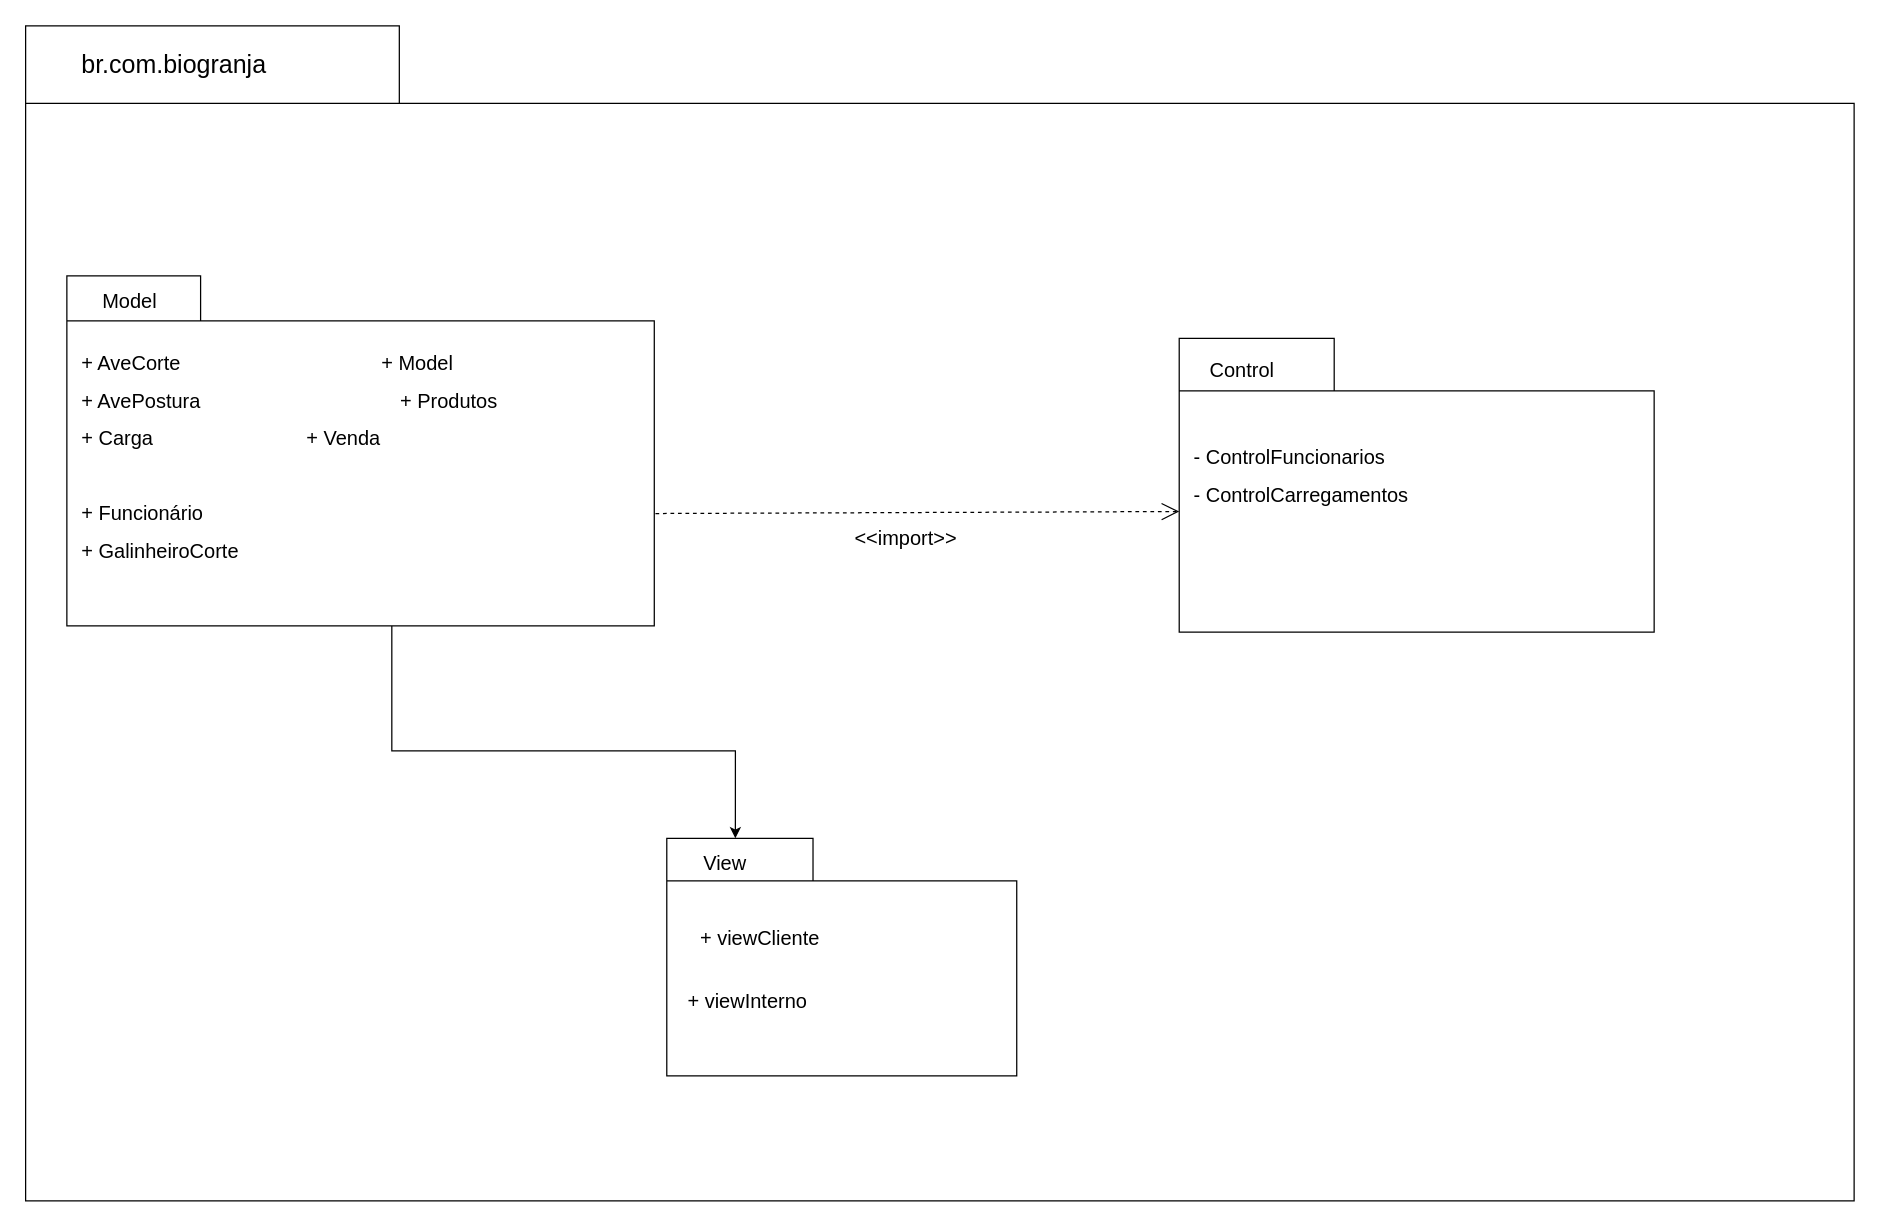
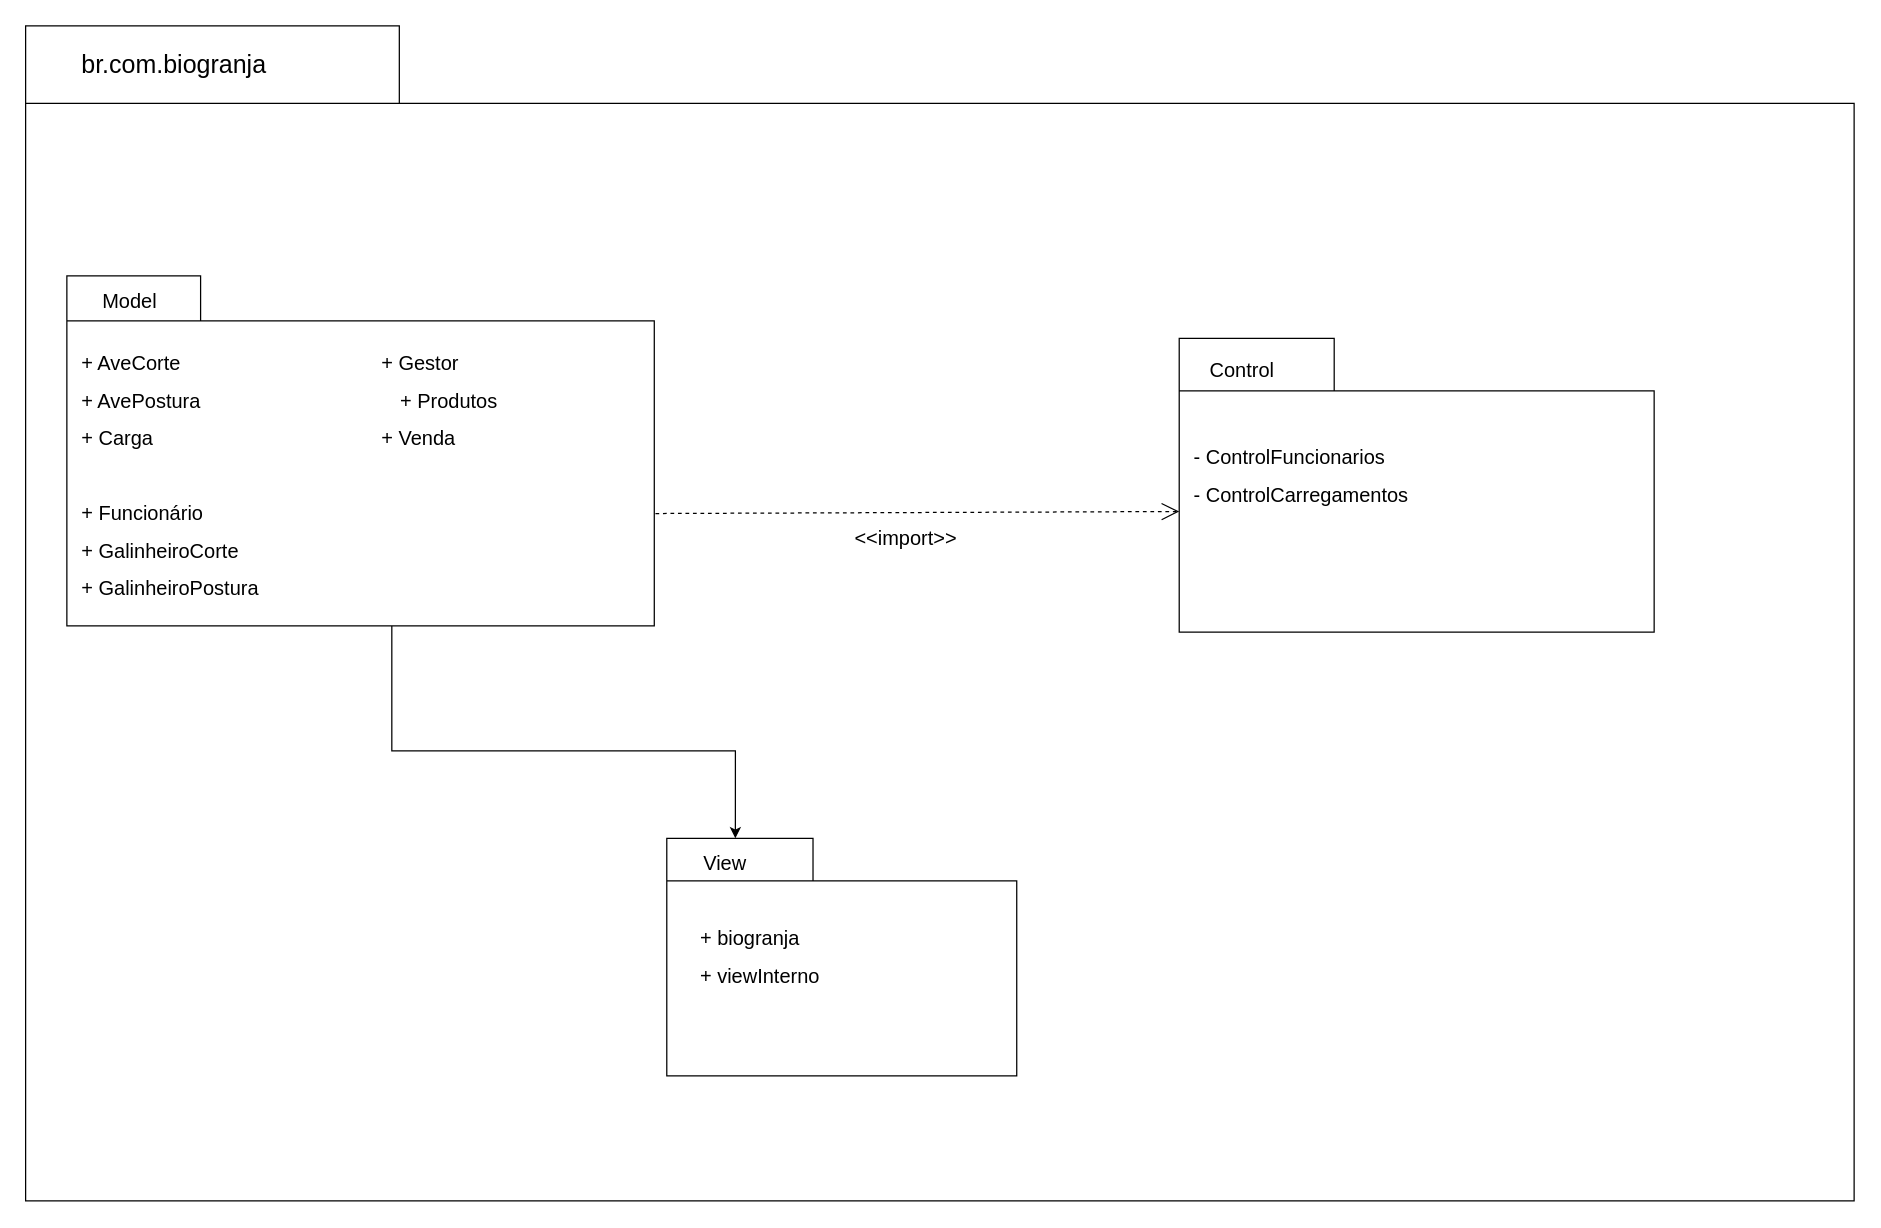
(416, 363) -> (424, 363)
(348, 438) -> (423, 438)
none -> (179, 588)
(763, 938) -> (757, 938)
(754, 1001) -> (767, 976)
